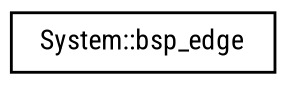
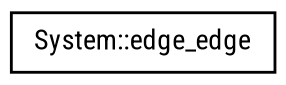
(143, 43) -> (143, 43)
